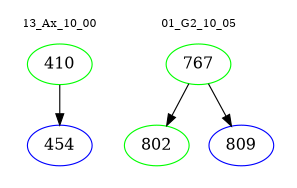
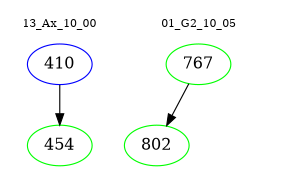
(60, 64) -> (60, 64)
(60, 145) -> (60, 145)
(241, 145) -> none
